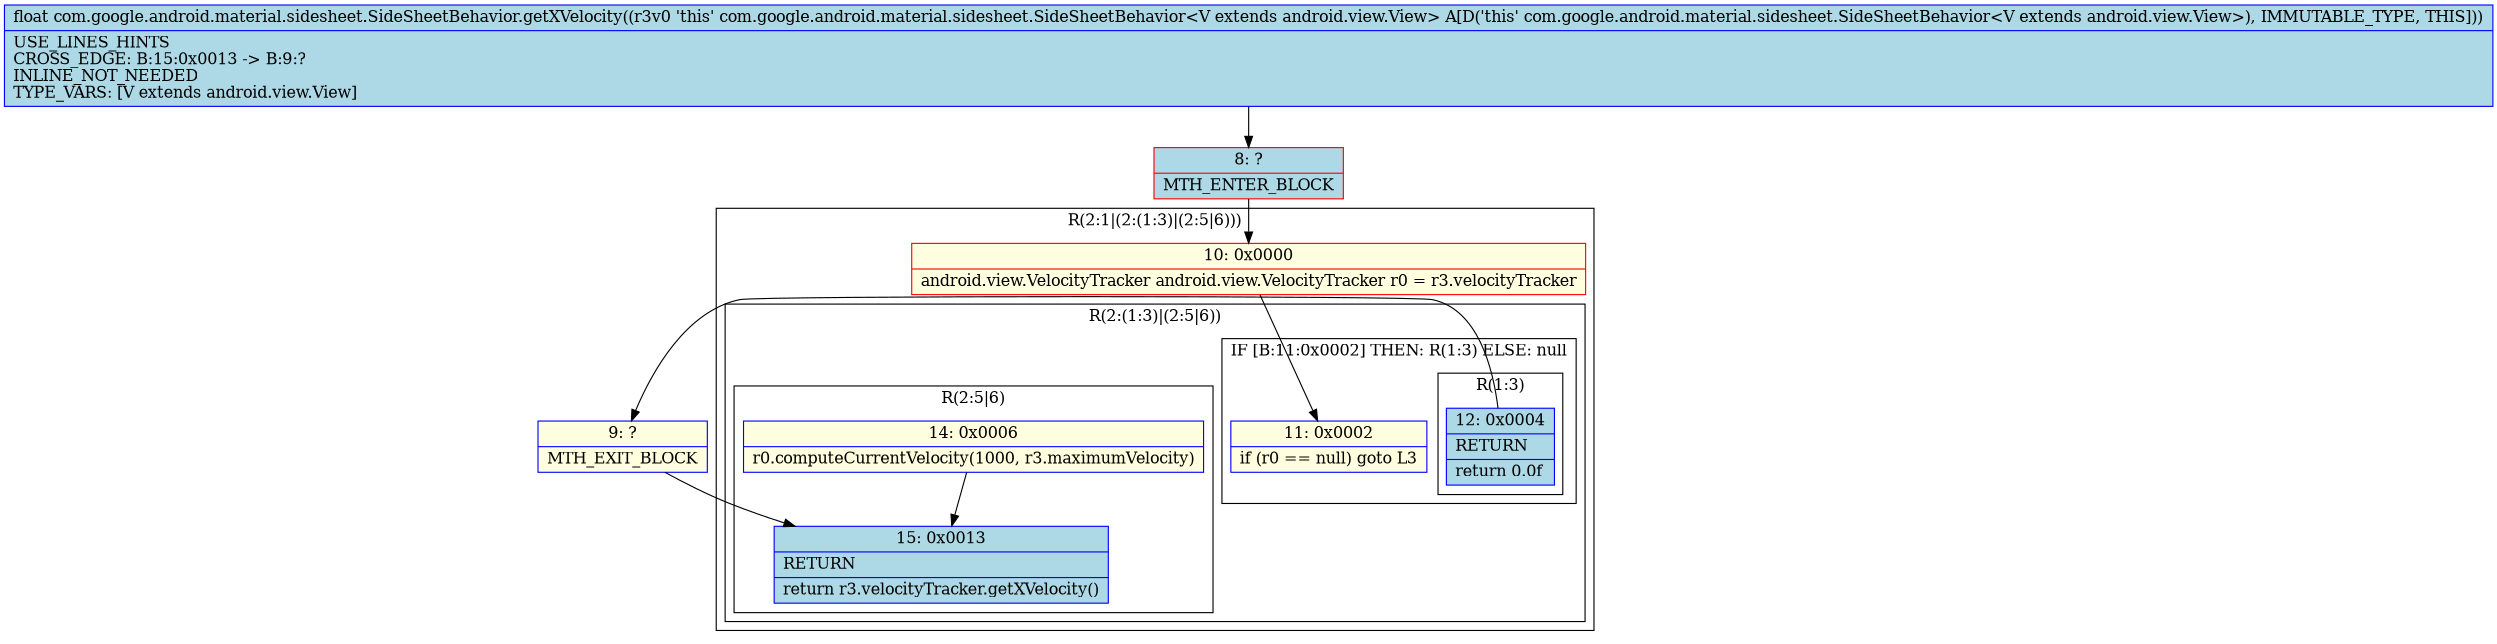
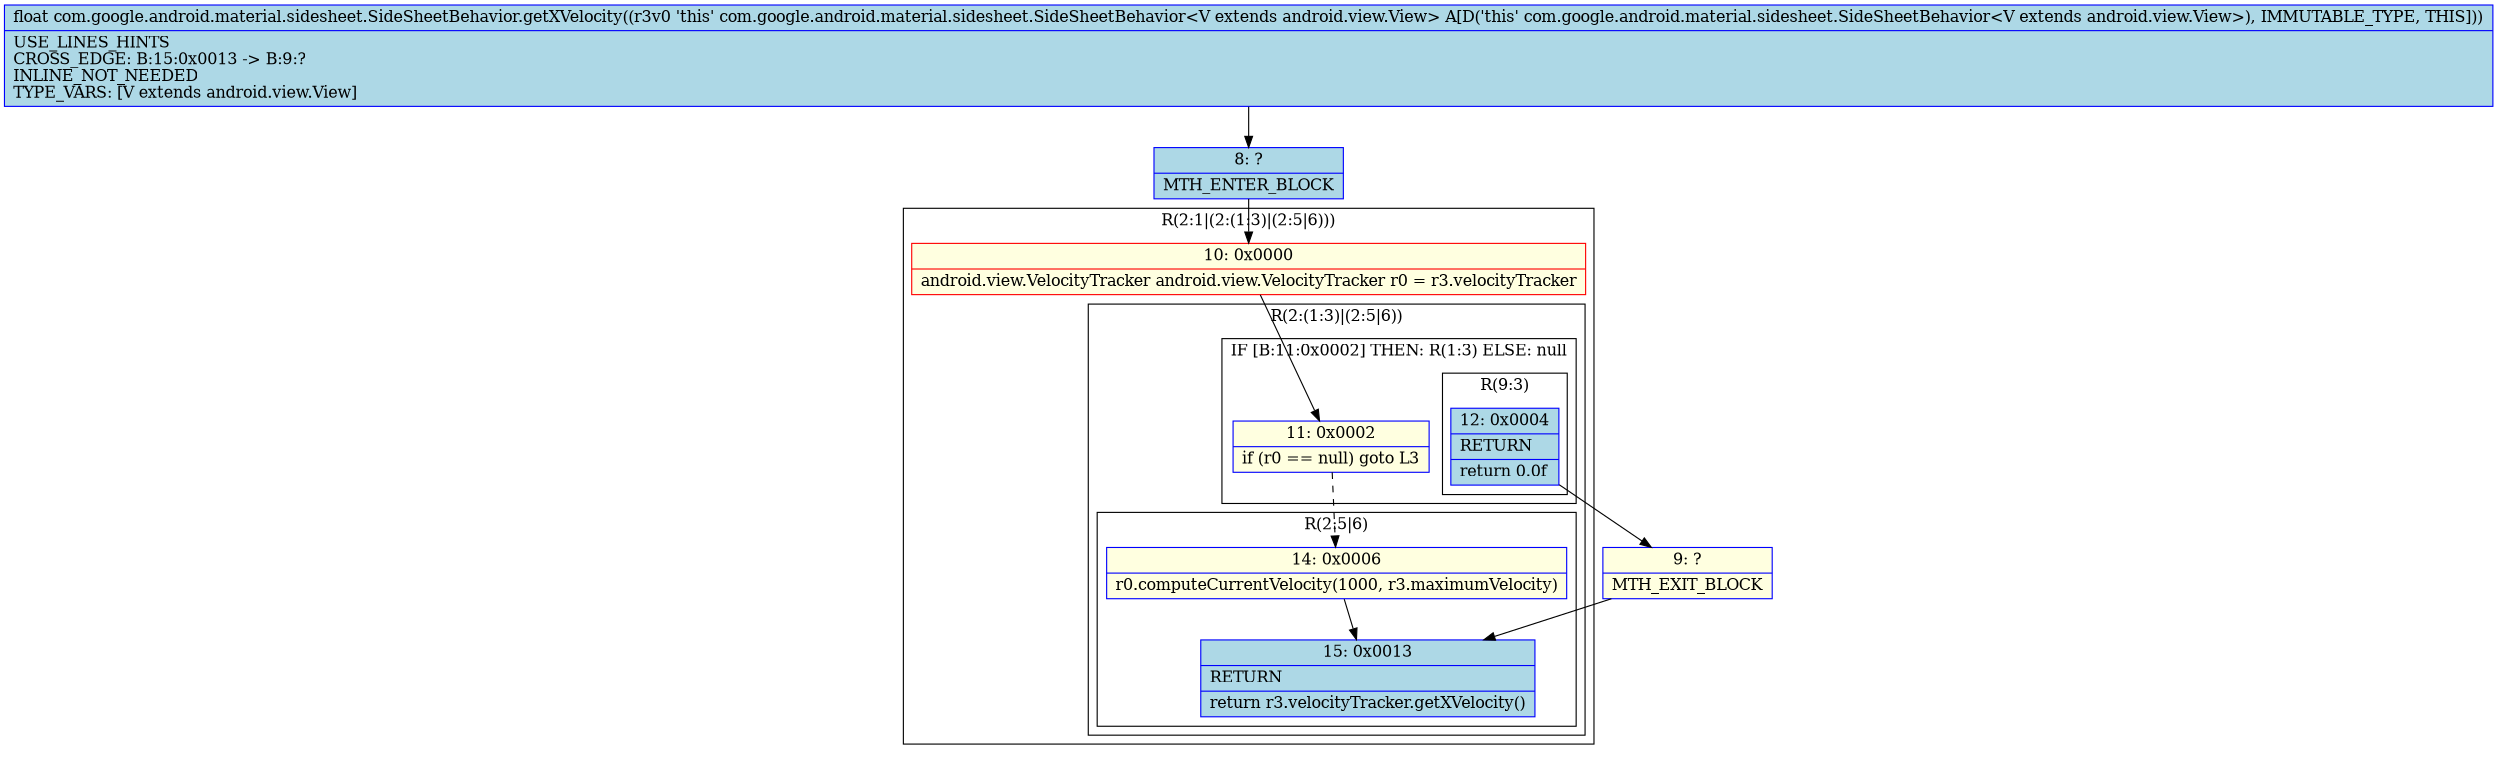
(1249, 173) -> (1249, 173)
(1500, 386) -> (1505, 386)
none -> (1333, 496)
